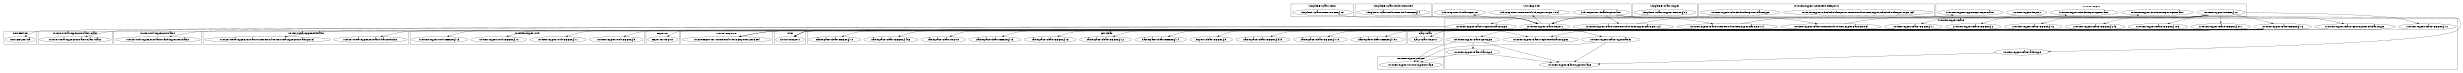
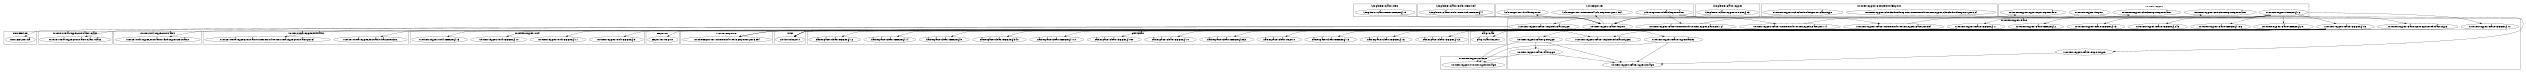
(891, 40) -> (1227, 40)
(1211, 40) -> (944, 40)
none -> (1386, 40)
(2022, 52) -> (2085, 52)
